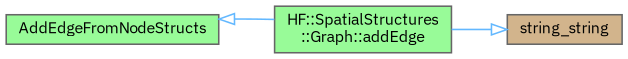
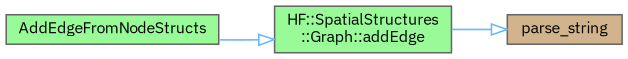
(254, 19) -> (239, 40)
(565, 29) -> (565, 29)
